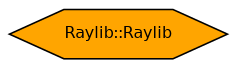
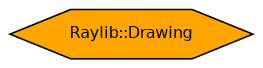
(118, 34) -> (131, 34)
